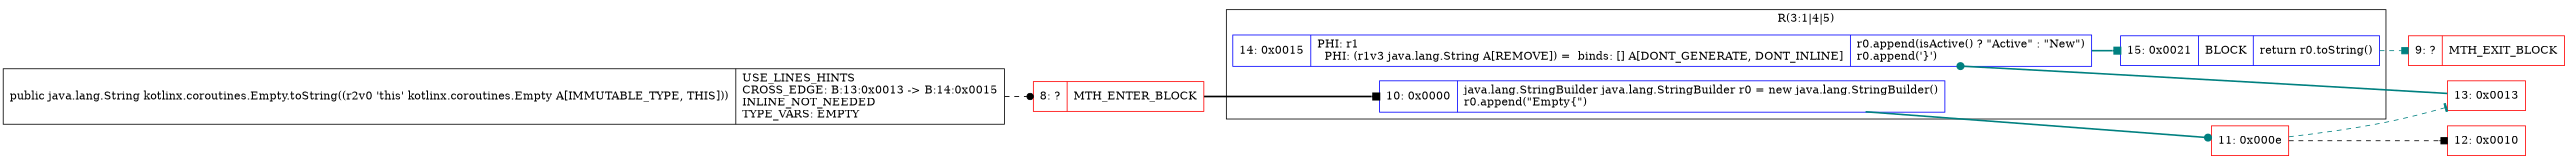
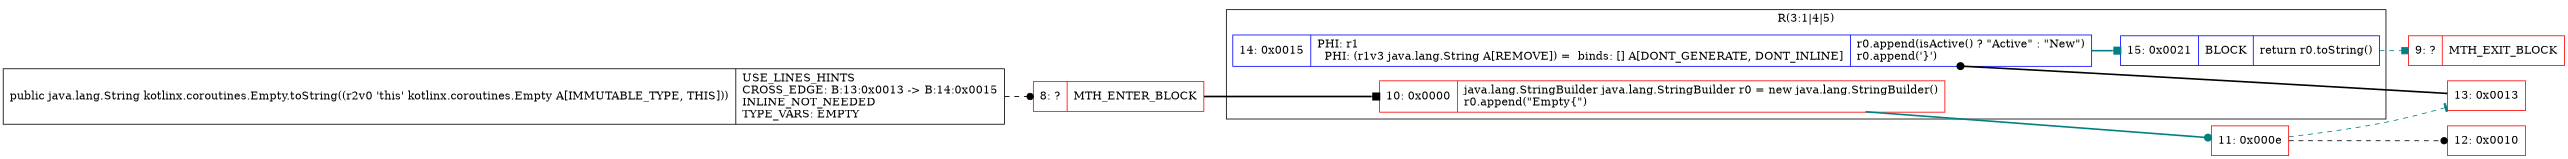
(2206, 80) -> (2206, 80)
(1662, 96) -> (1662, 96)
(2365, 141) -> (2365, 141)
